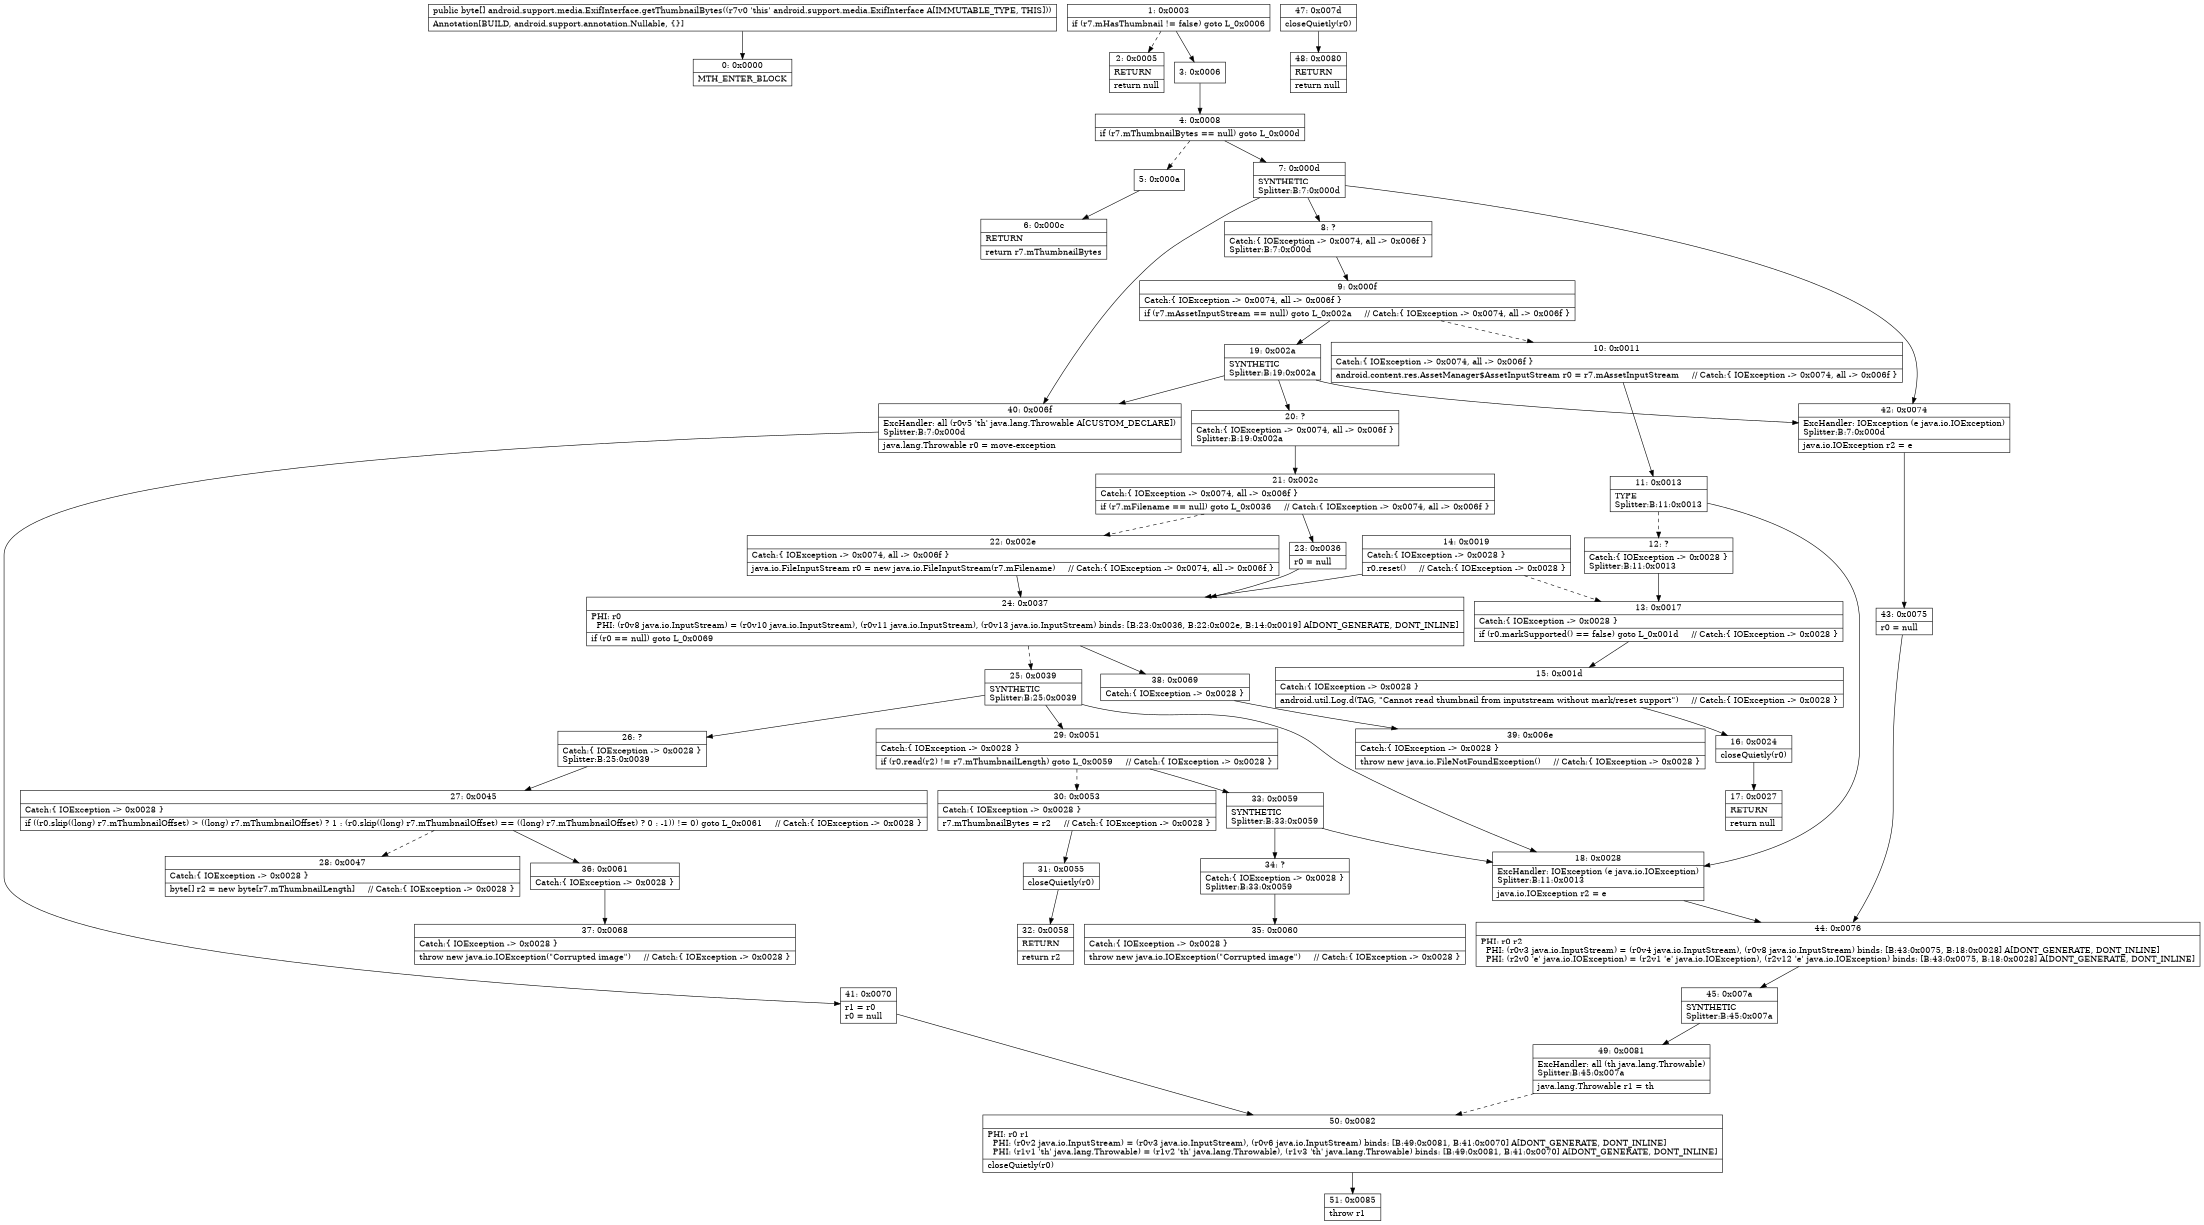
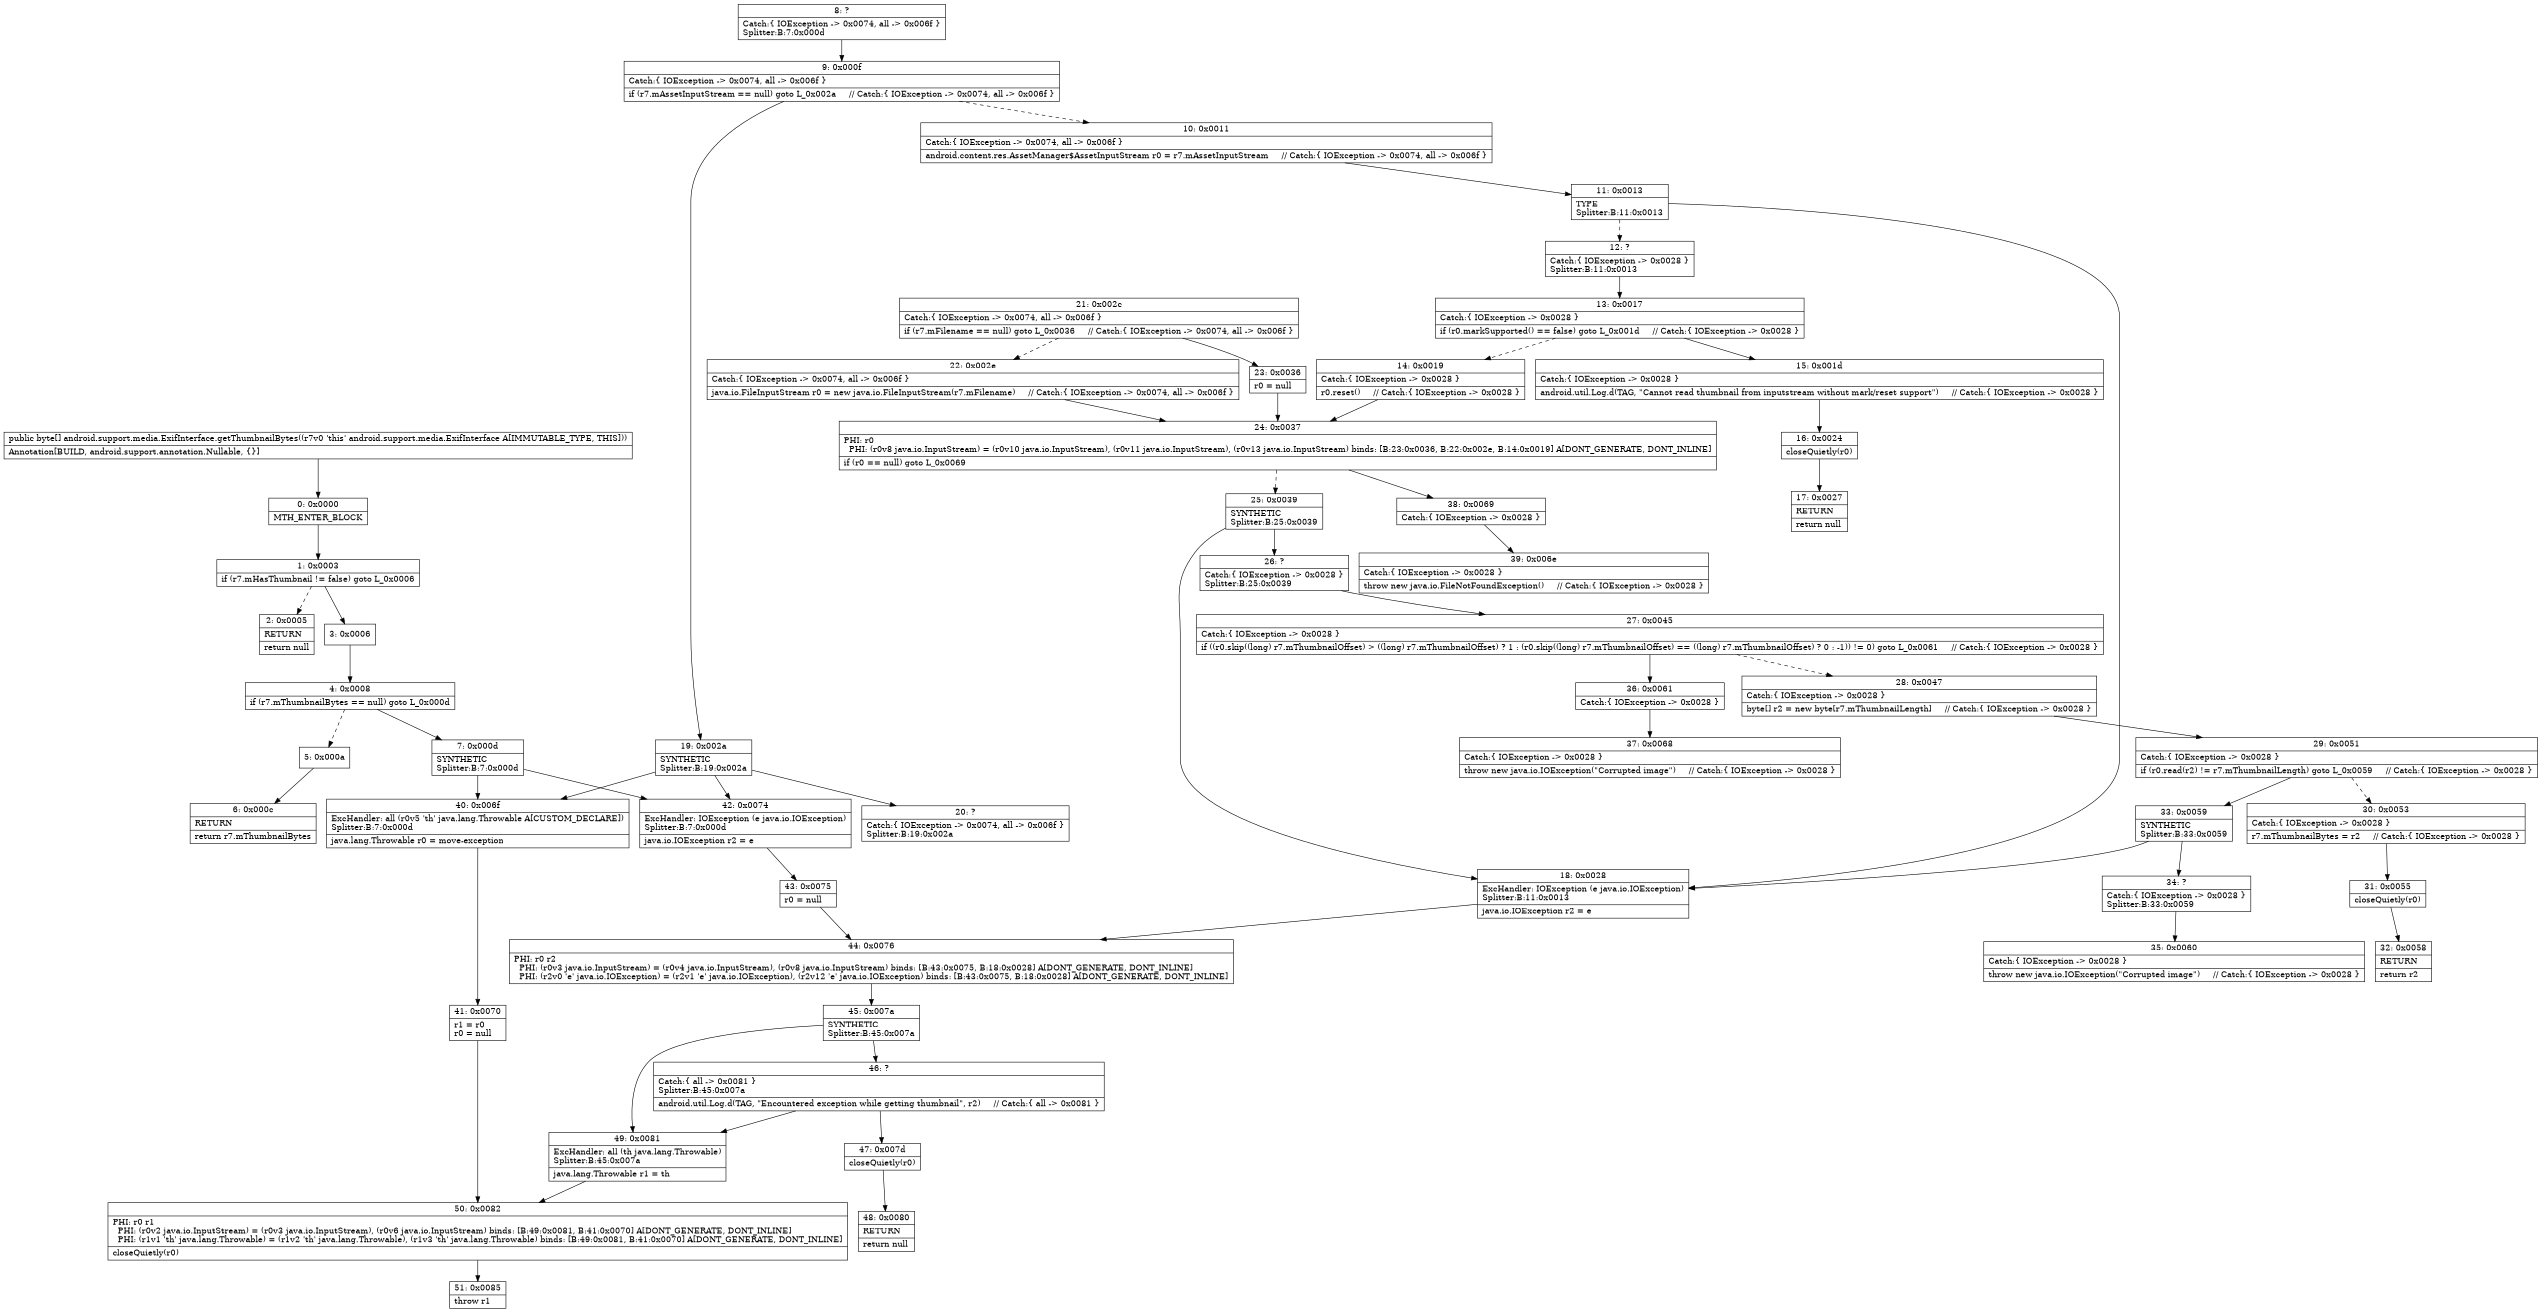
(1312, 207) -> none
(1295, 457) -> none
none -> (318, 539)
(1560, 588) -> (1523, 348)
(1053, 715) -> (2125, 726)
none -> (879, 1087)
(1498, 1103) -> (565, 1191)
